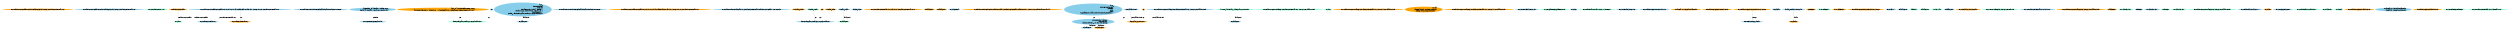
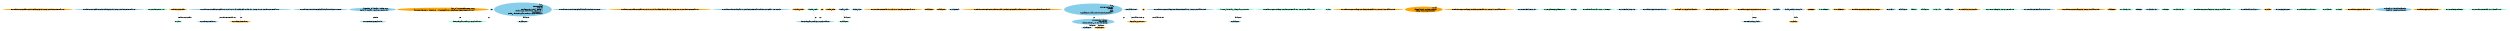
(191, 17) -> none
